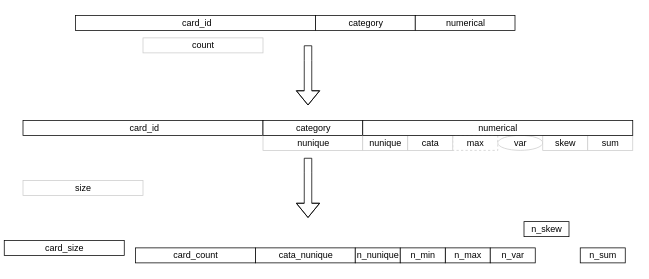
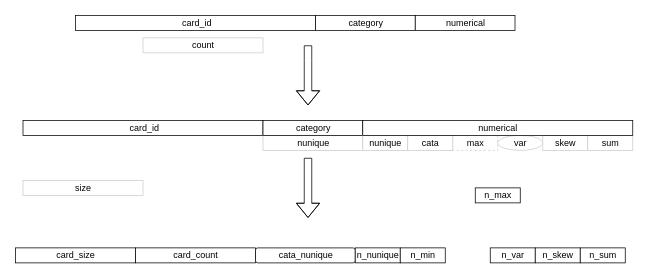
(546, 229) -> (558, 255)
(64, 248) -> (75, 255)
(305, 255) -> (305, 255)
(468, 255) -> (498, 195)
